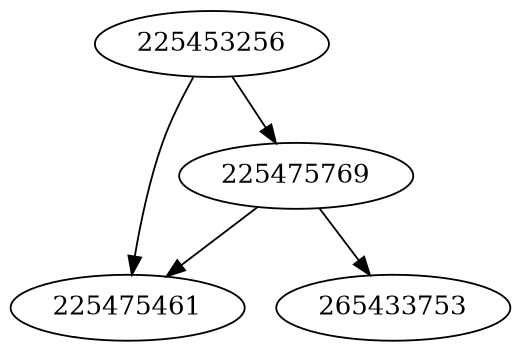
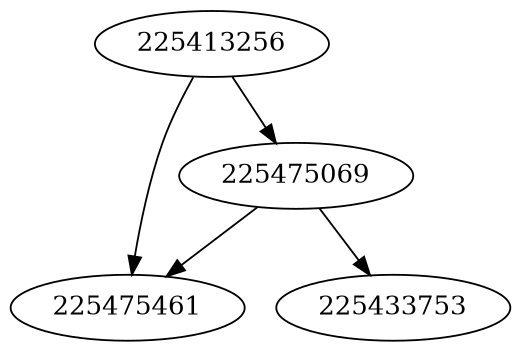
(212, 44) -> (212, 44)
(296, 176) -> (296, 176)
(393, 308) -> (393, 308)
